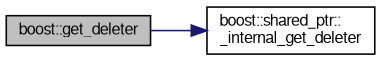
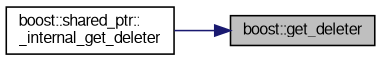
(171, 31) -> (194, 31)
